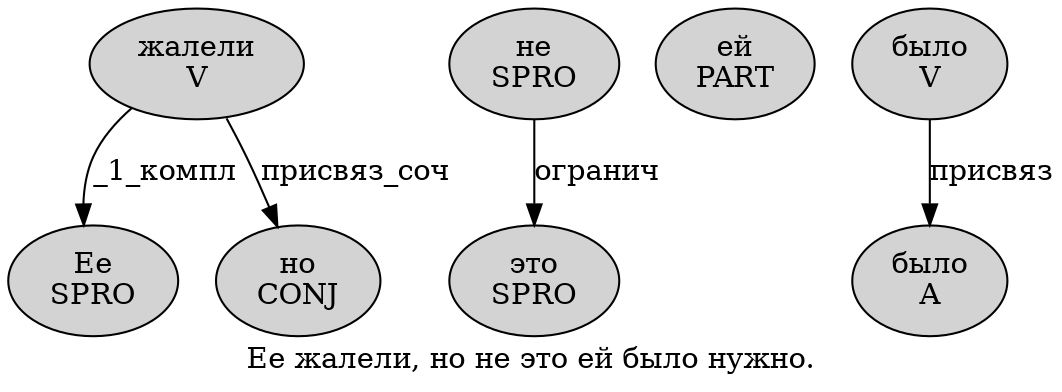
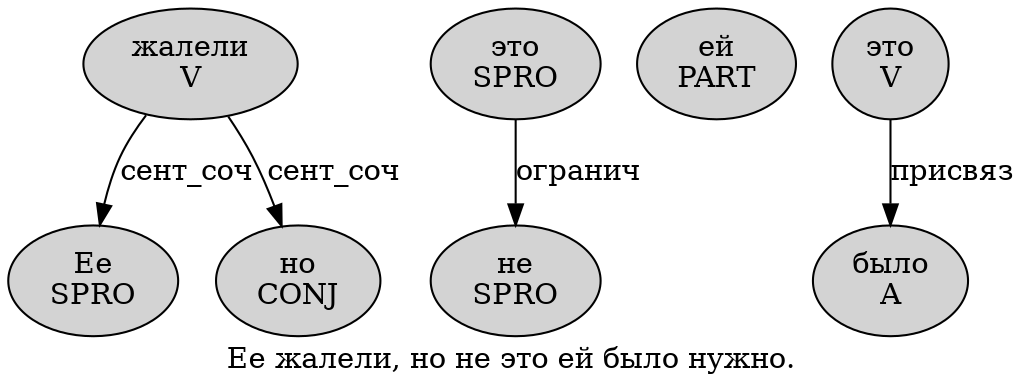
(930, 64) -> (890, 64)
(534, 162) -> (516, 162)
(166, 172) -> (186, 172)
(355, 172) -> (333, 172)
